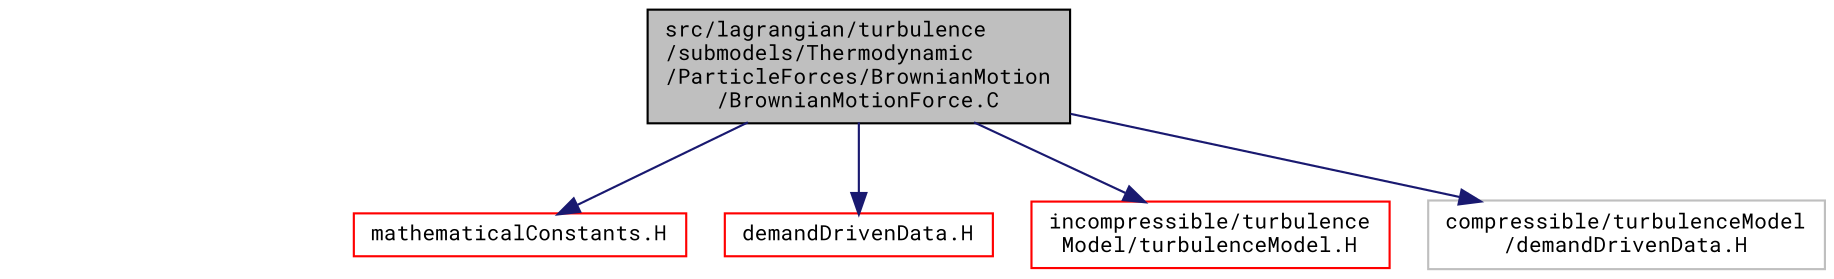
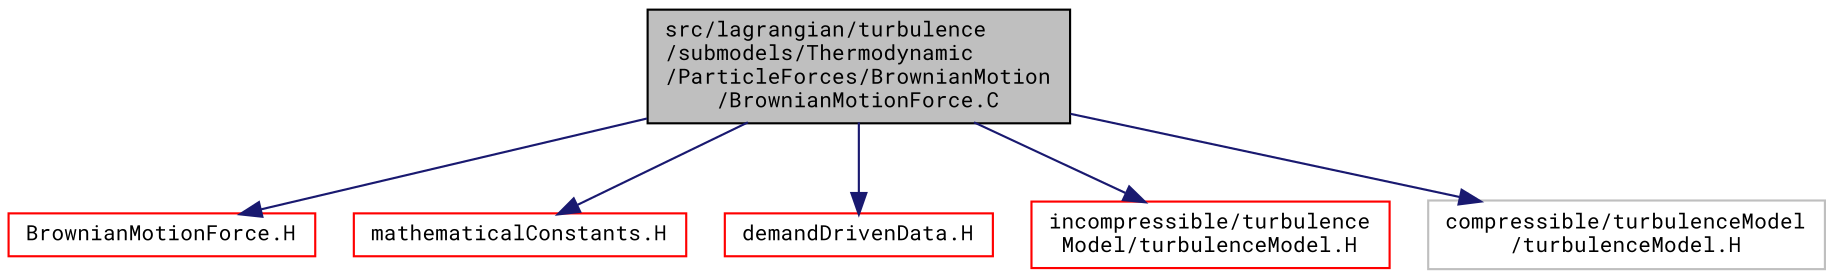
none -> (162, 235)
(1627, 235) -> (1627, 235)
